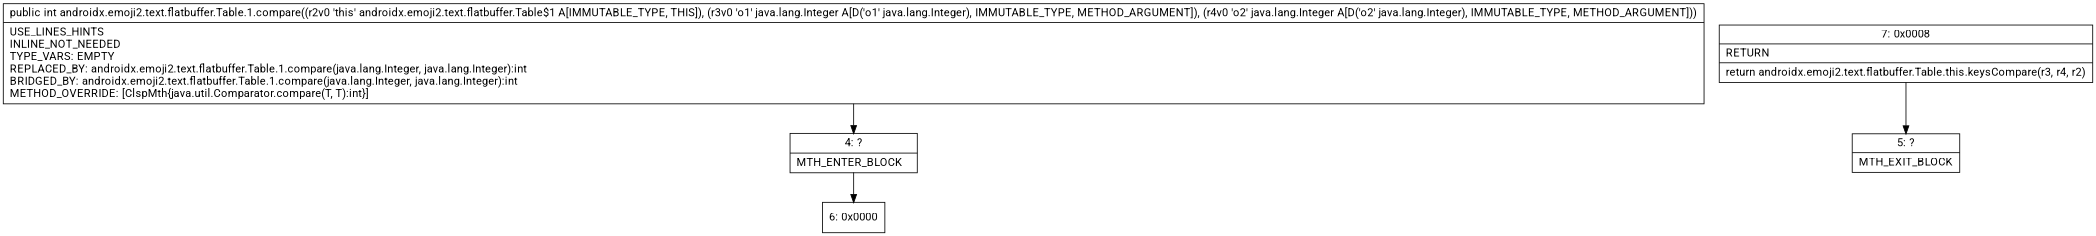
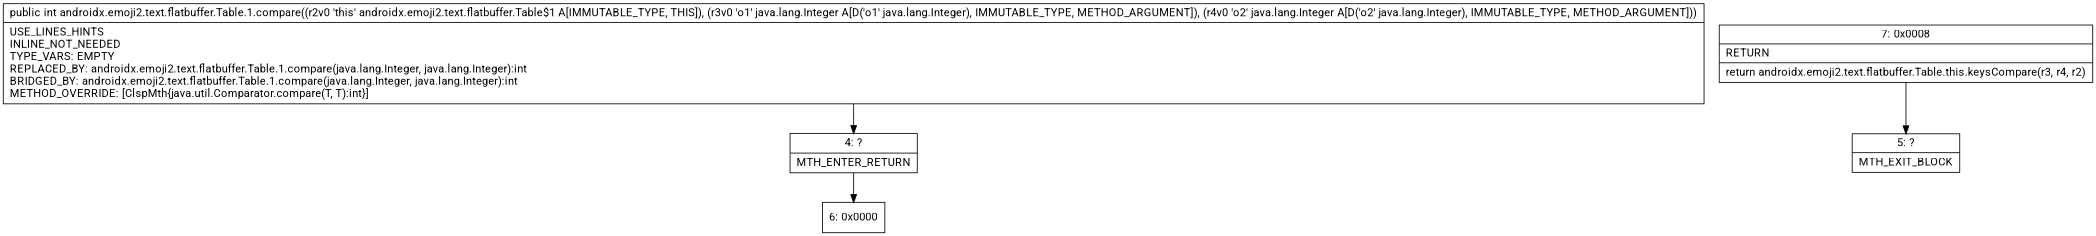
(850, 163) -> (854, 163)
